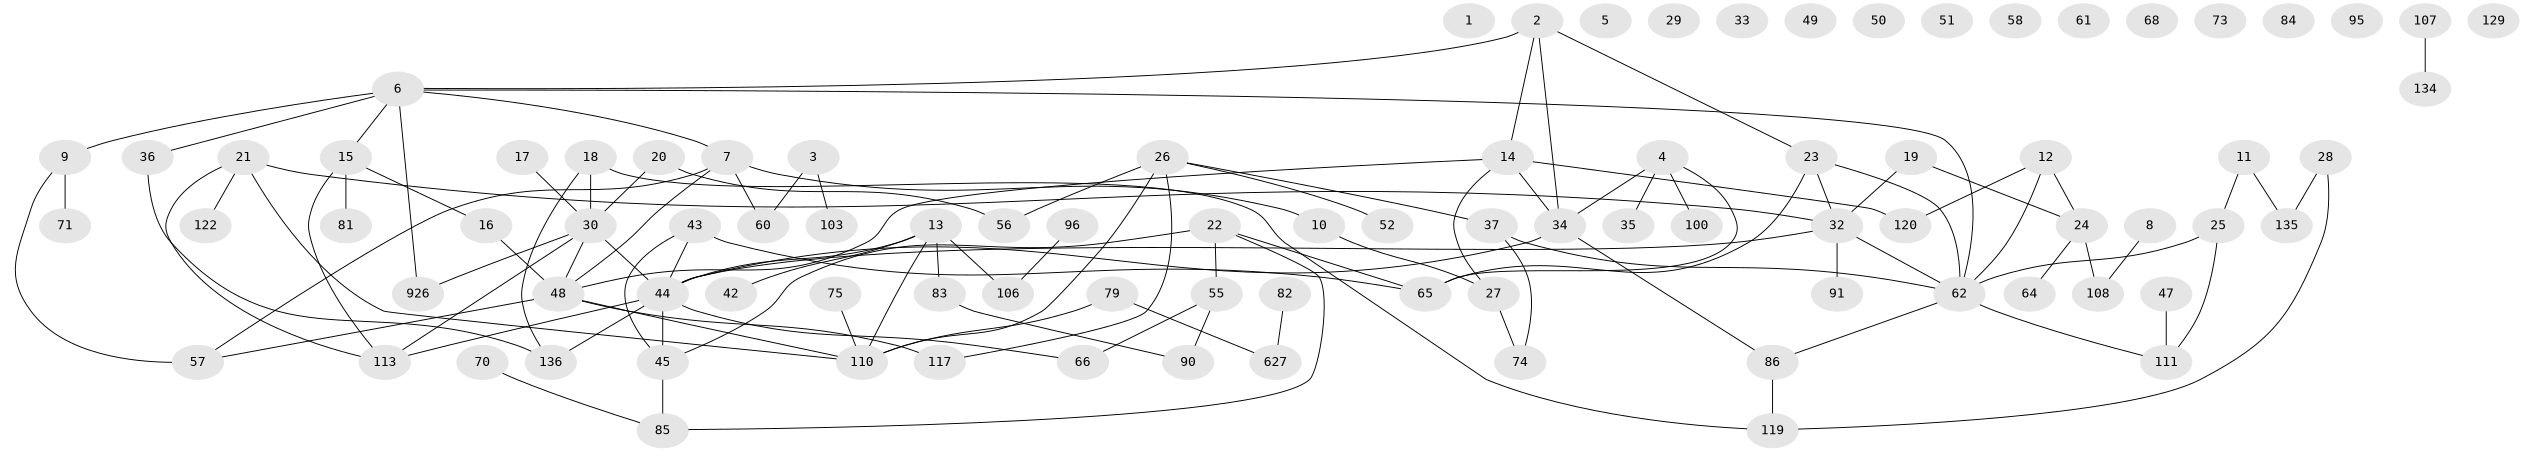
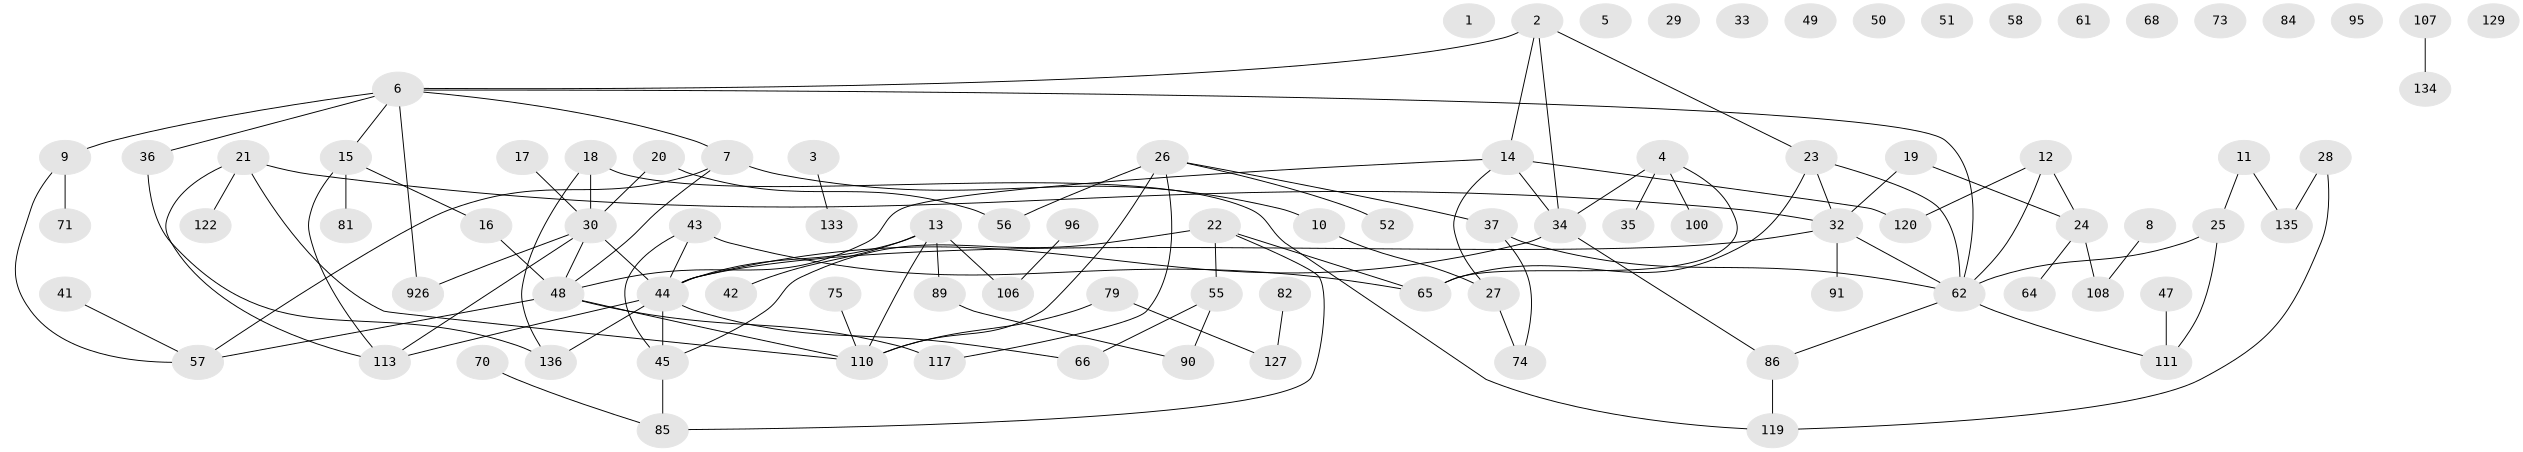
(763, 226) -> none
(832, 226) -> (832, 226)
none -> (65, 294)
(940, 294) -> (940, 294)
(1276, 362) -> (1276, 362)
